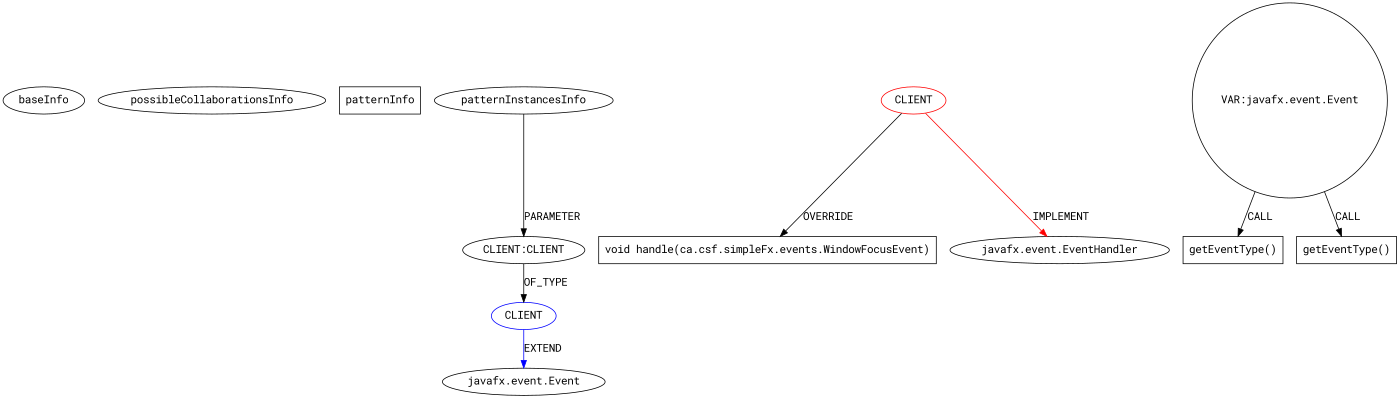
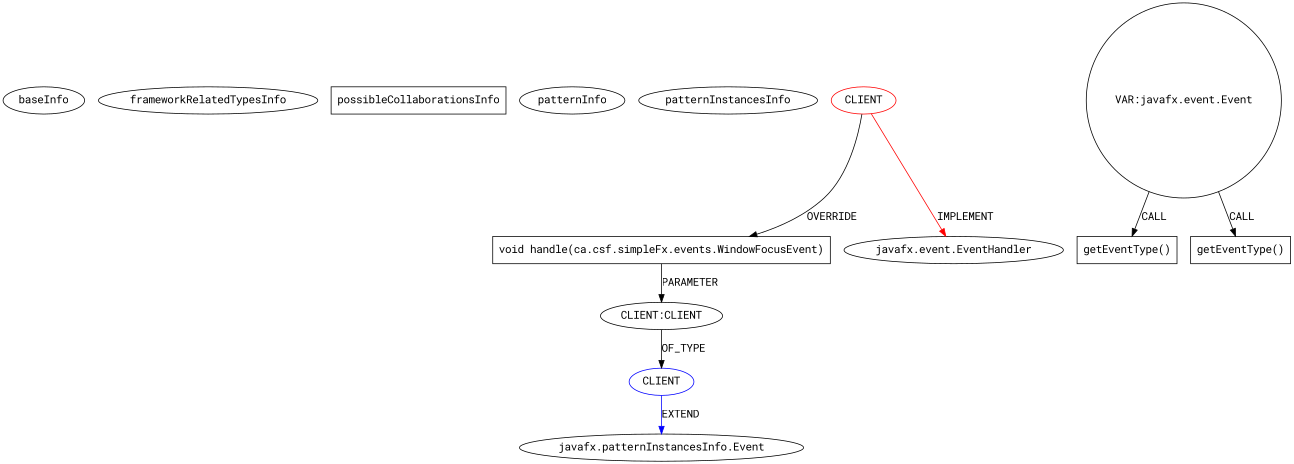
none -> (208, 100)
(212, 100) -> (419, 100)
(380, 100) -> (572, 100)
(524, 171) -> (662, 279)
(524, 382) -> (662, 448)
